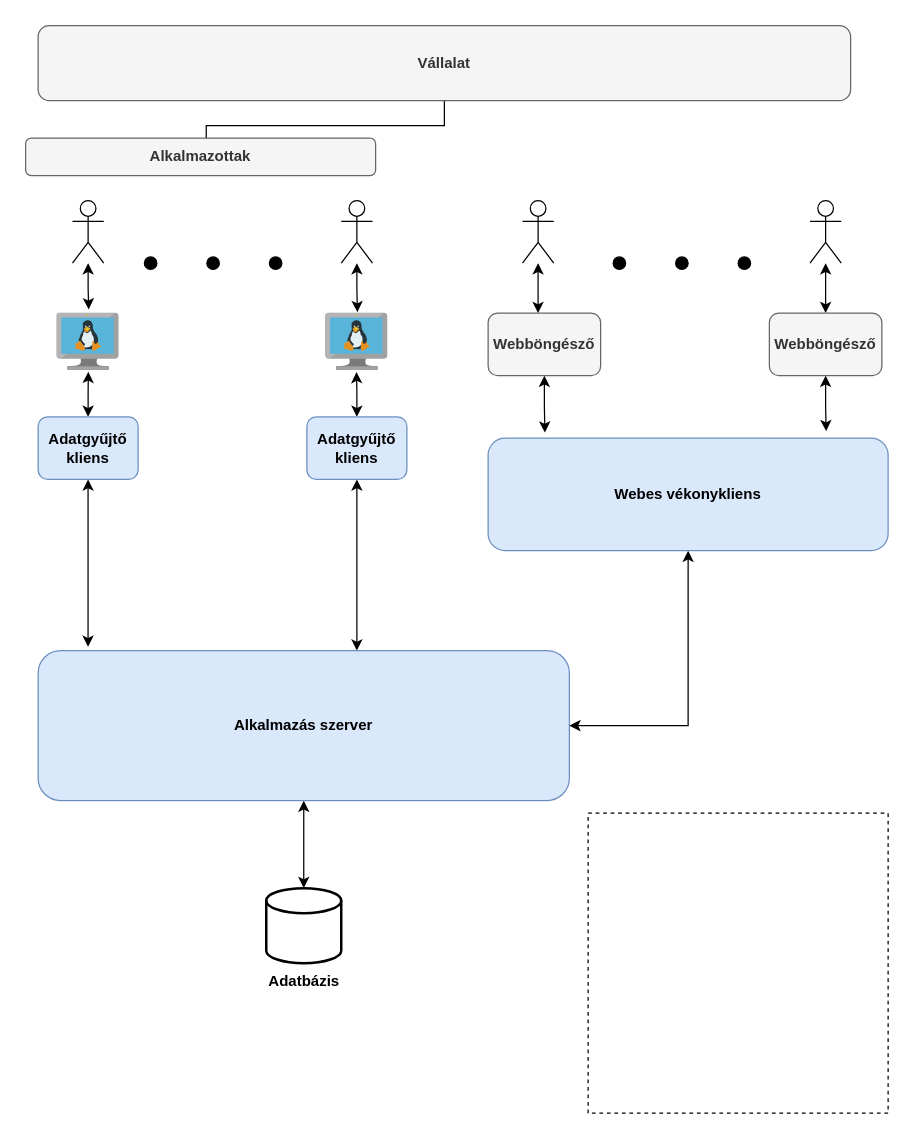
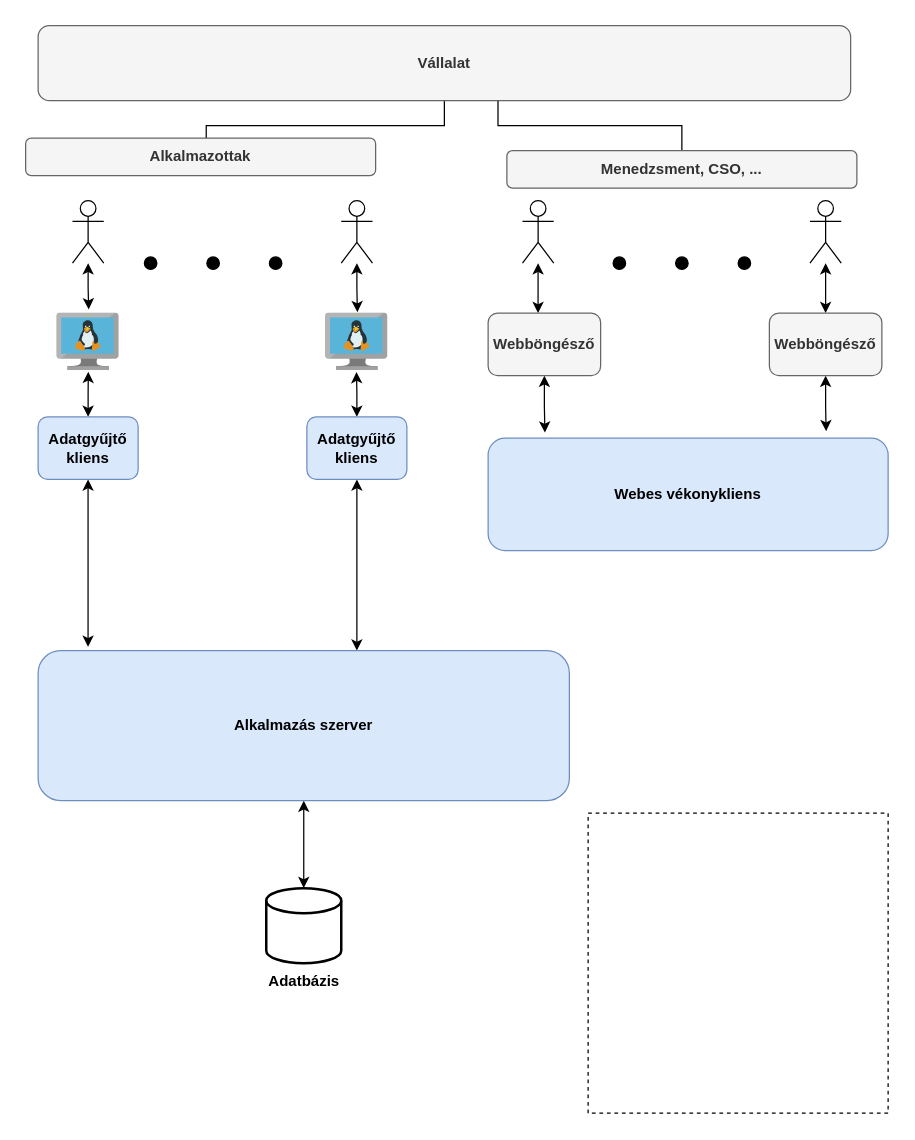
none -> (590, 126)
none -> (682, 169)
(688, 697) -> none
